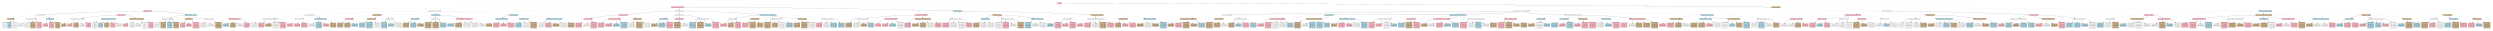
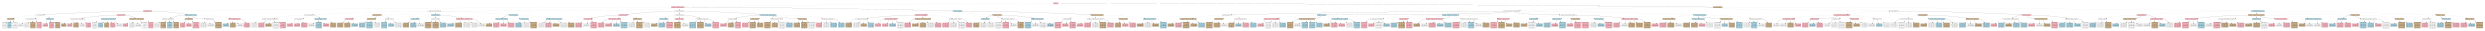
(421, 25) -> (421, 25)
(1268, 25) -> none
